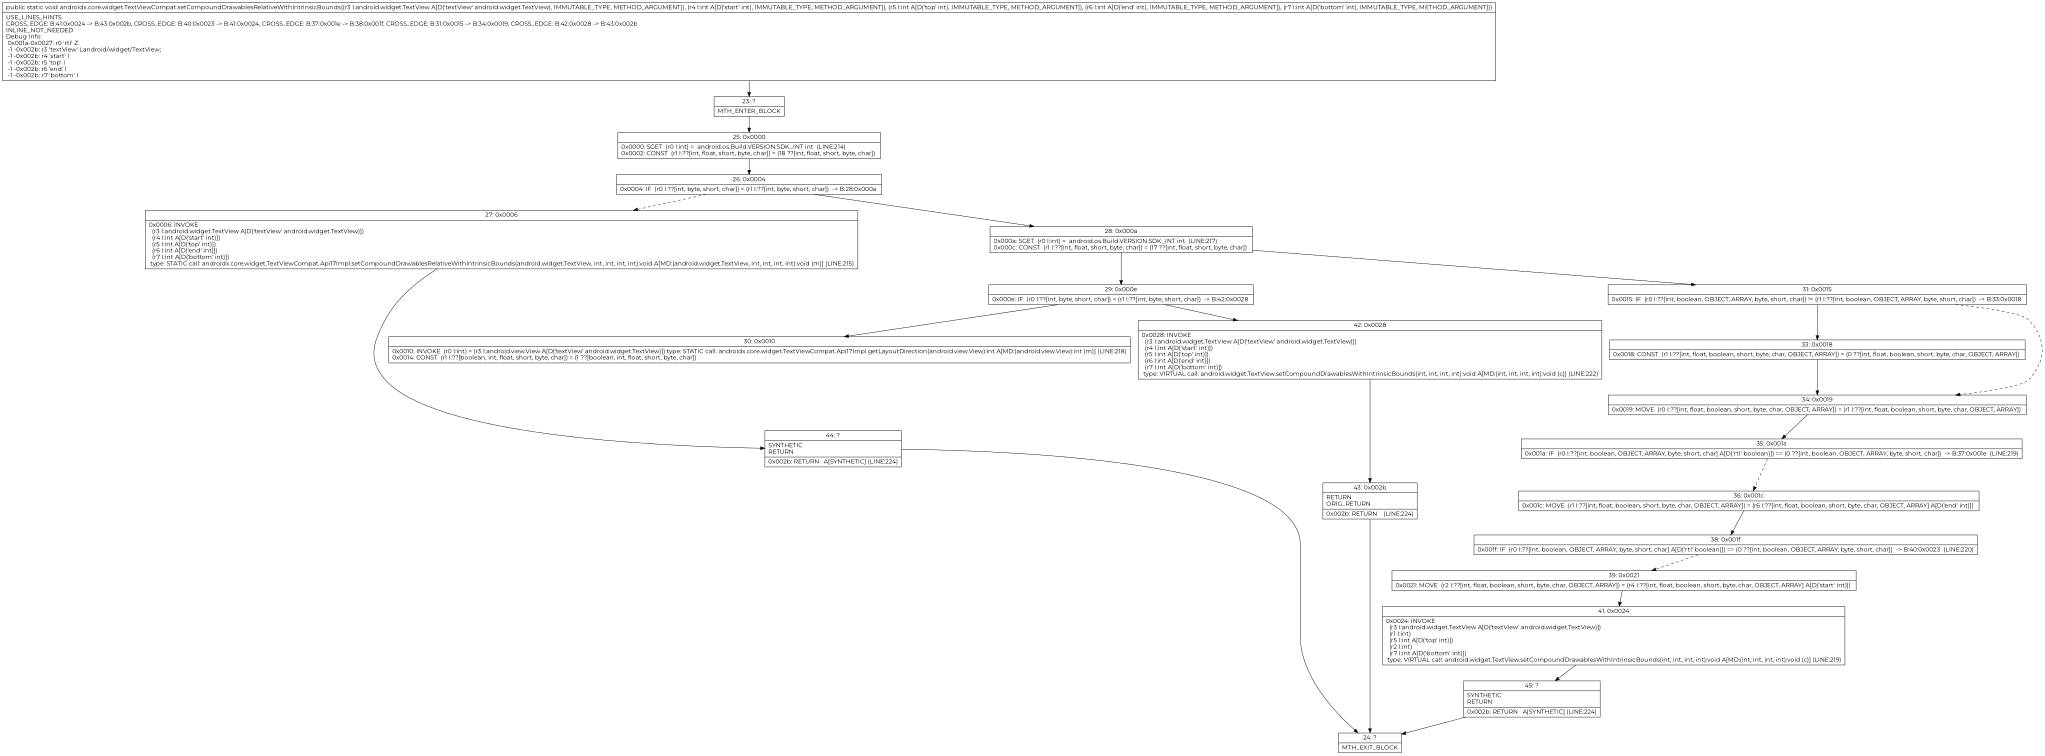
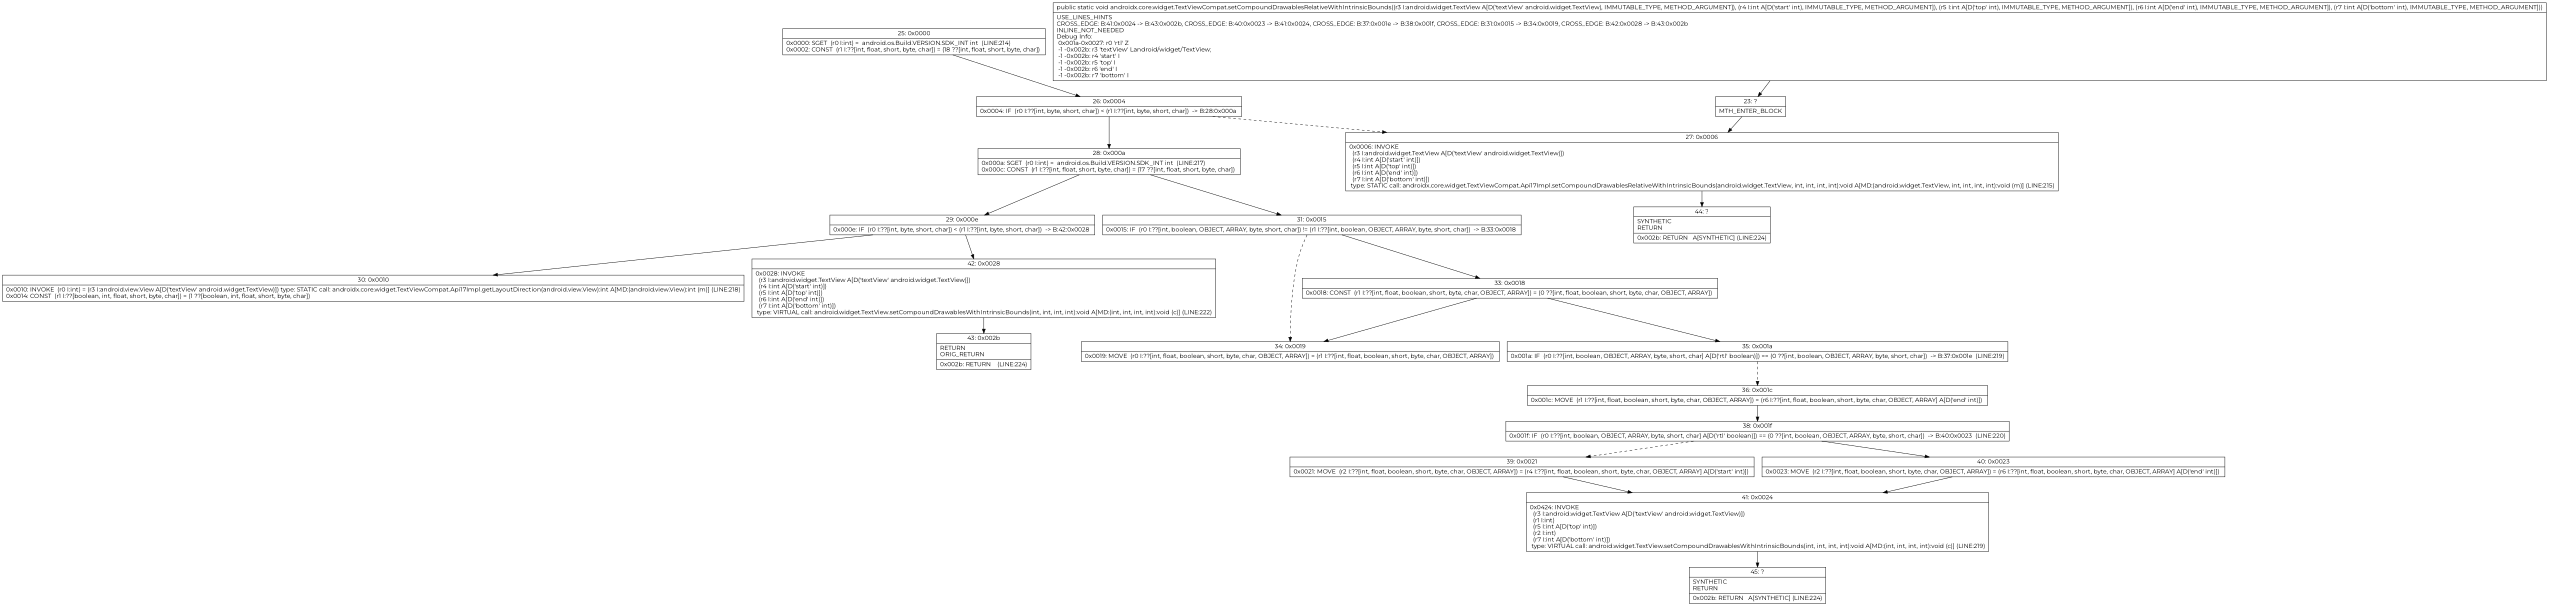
(749, 122) -> (1736, 123)
(1796, 425) -> (1632, 319)
none -> (1993, 467)
(1412, 621) -> (1556, 507)
(1370, 743) -> none
